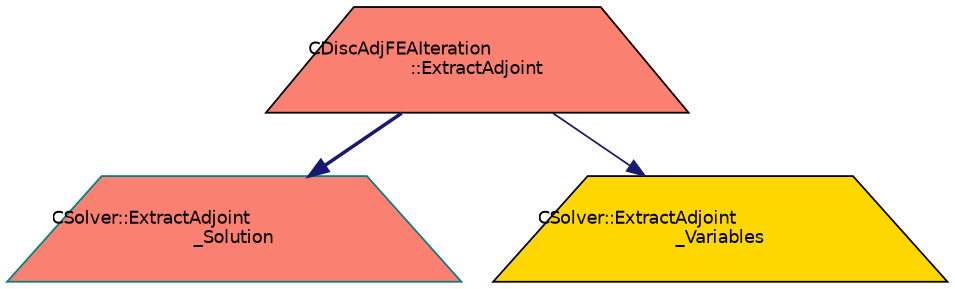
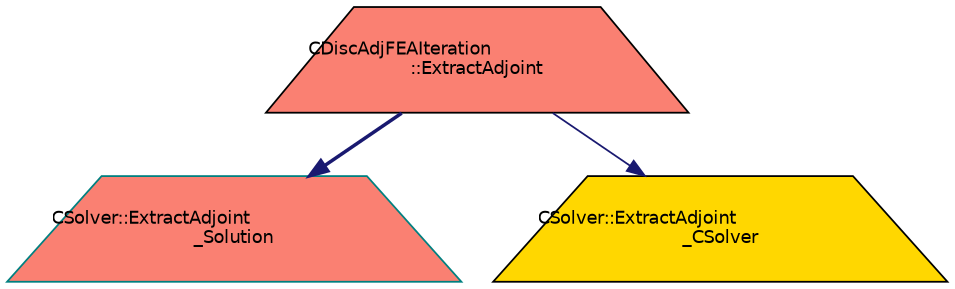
(720, 229) -> (720, 229)
